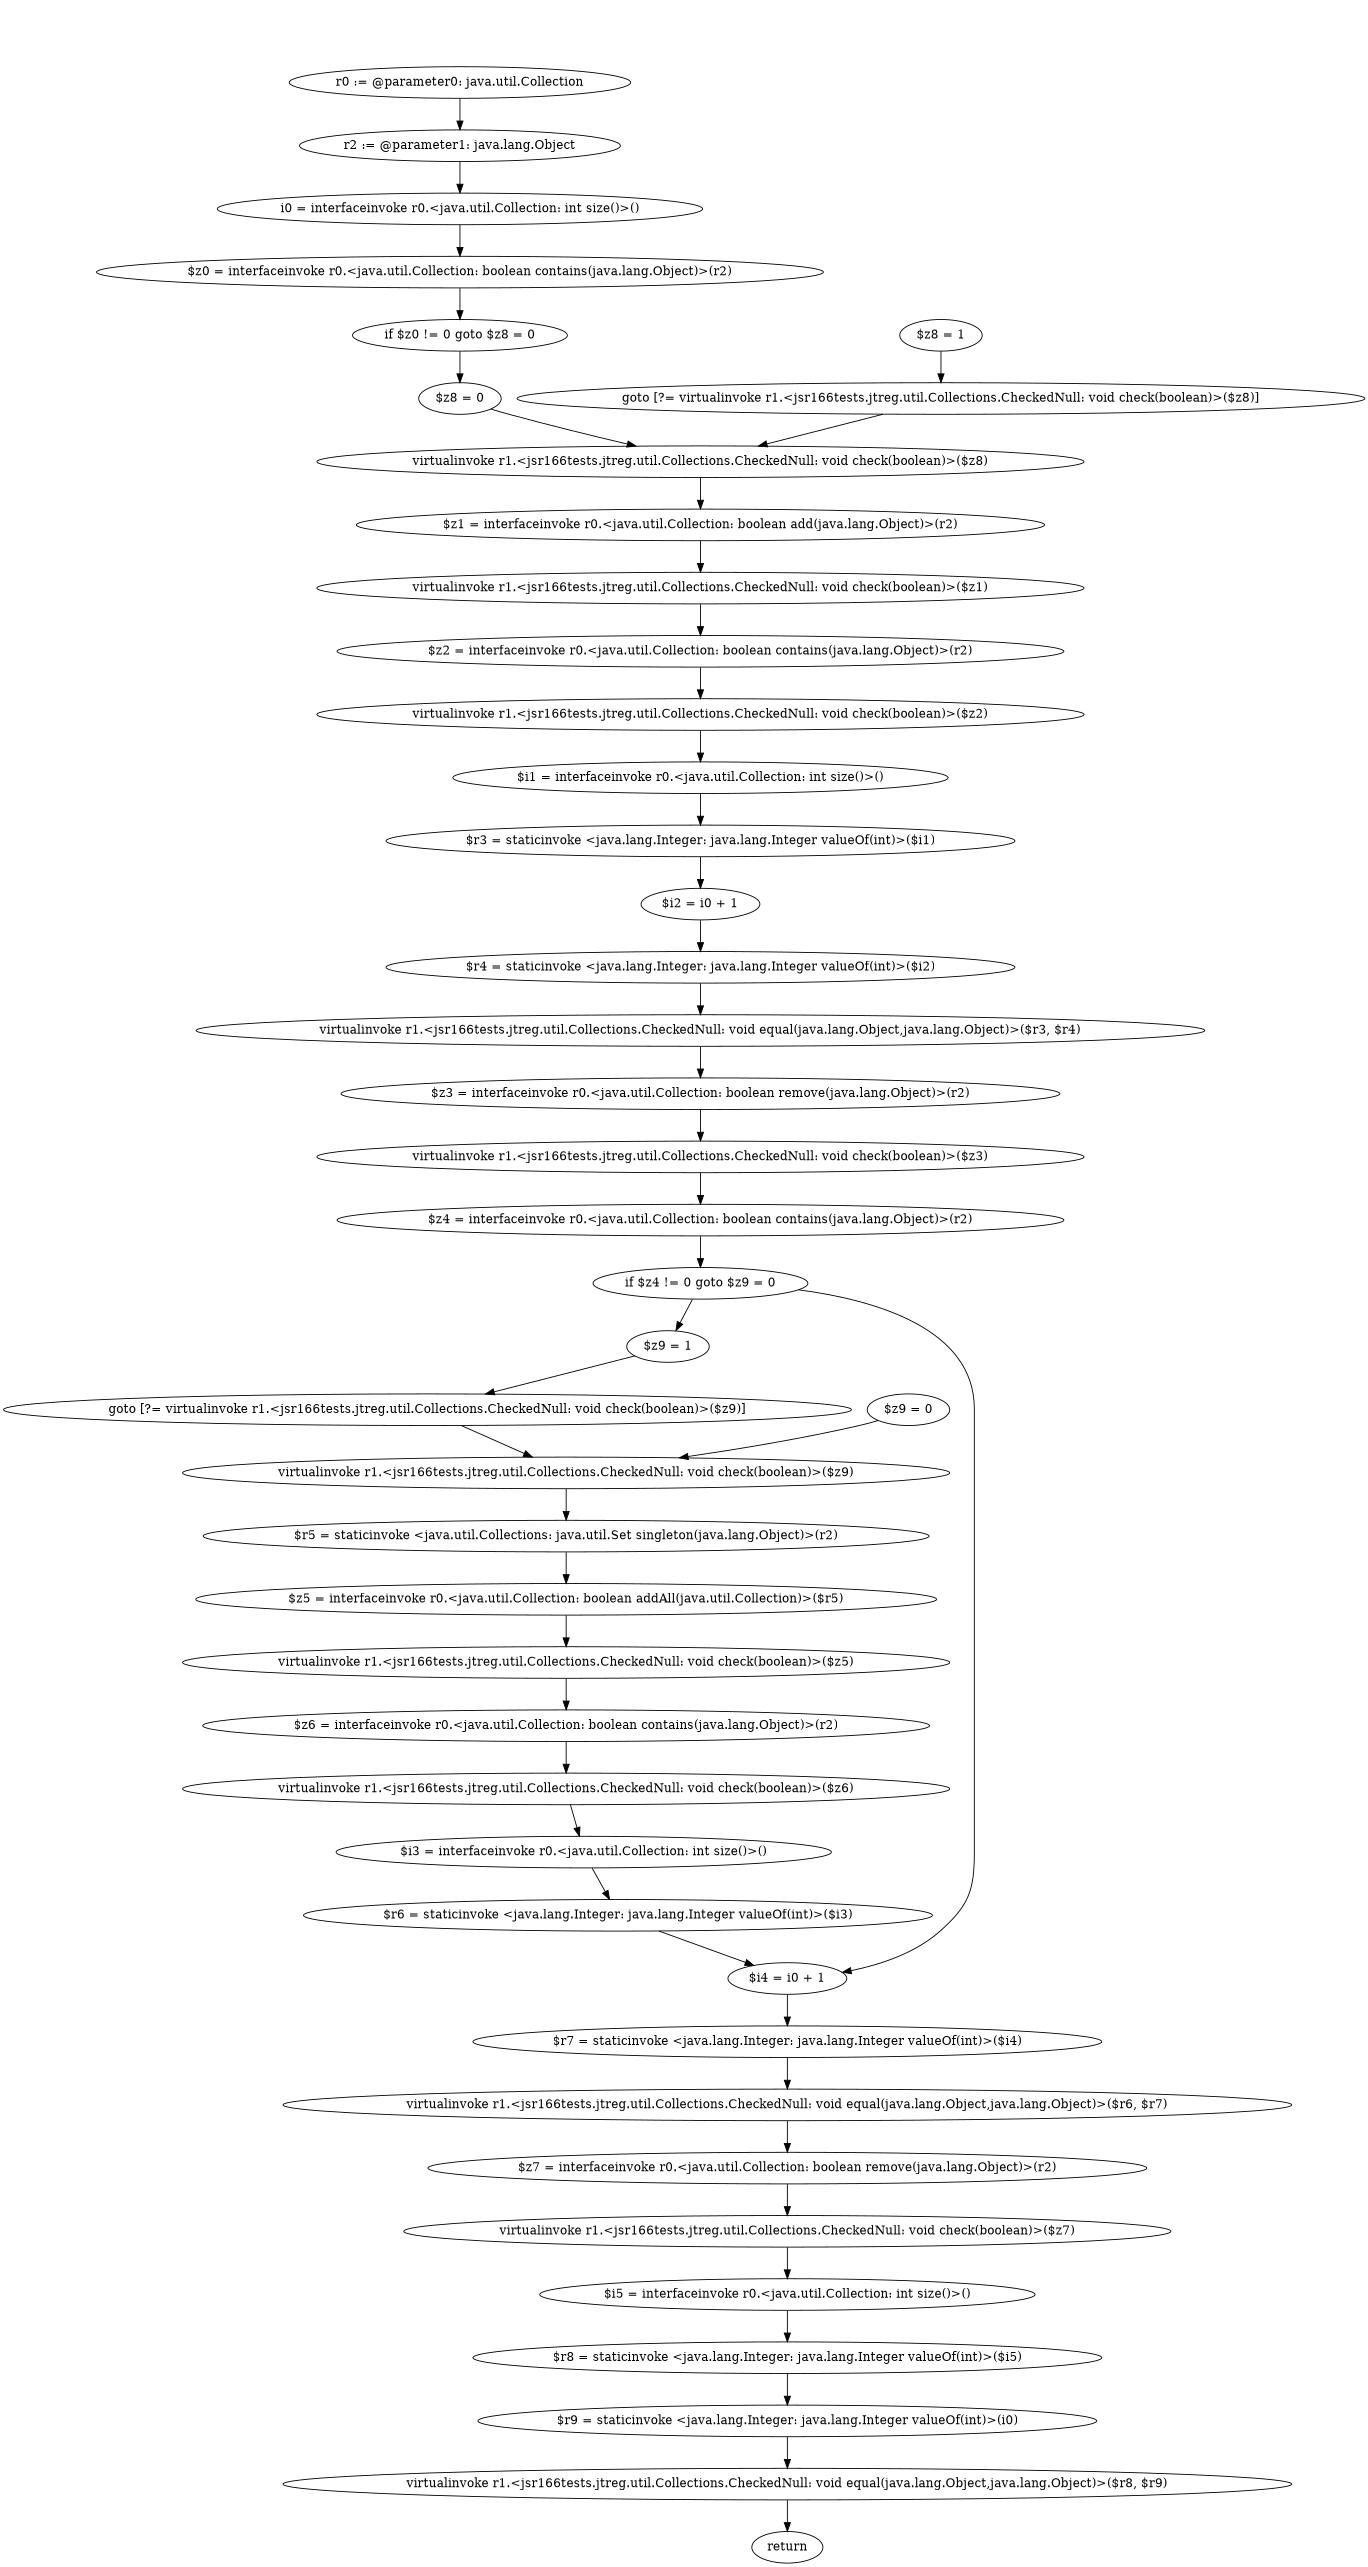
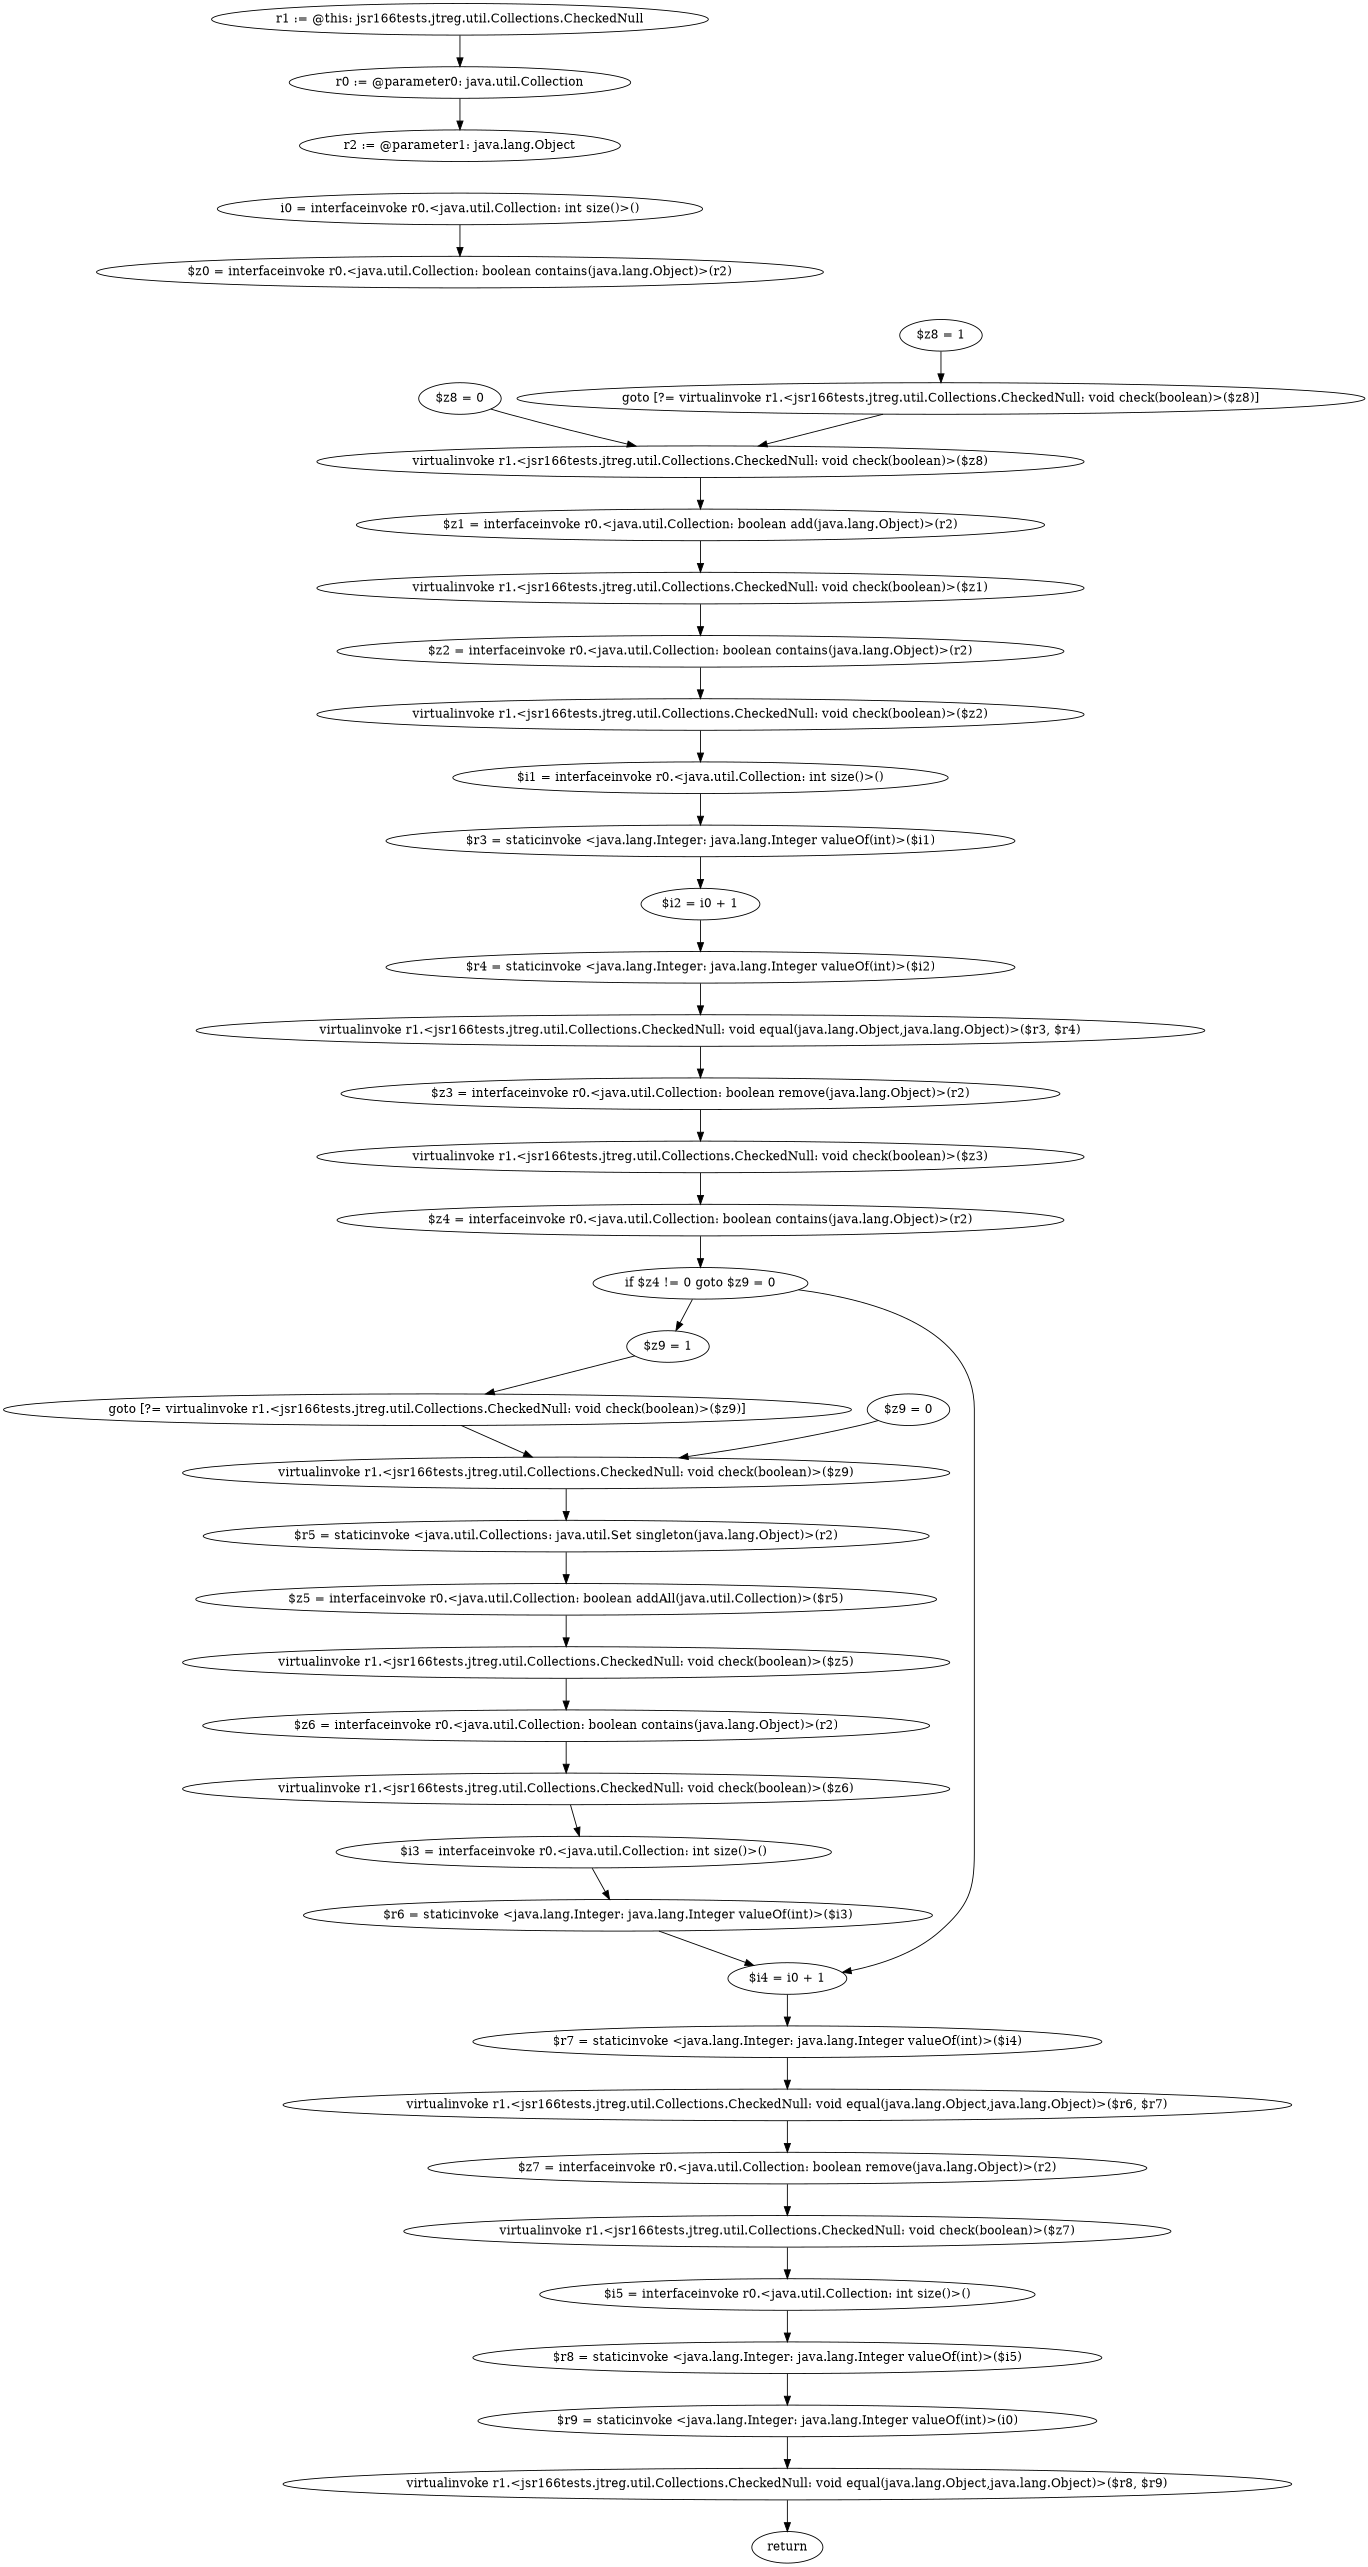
none -> (460, 19)
(460, 173) -> none
(460, 335) -> none
